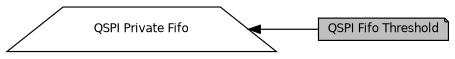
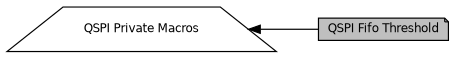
(142, 29) -> (142, 29)
